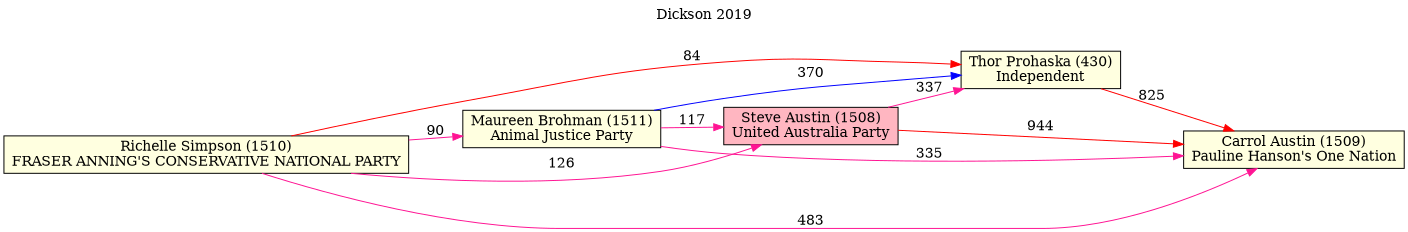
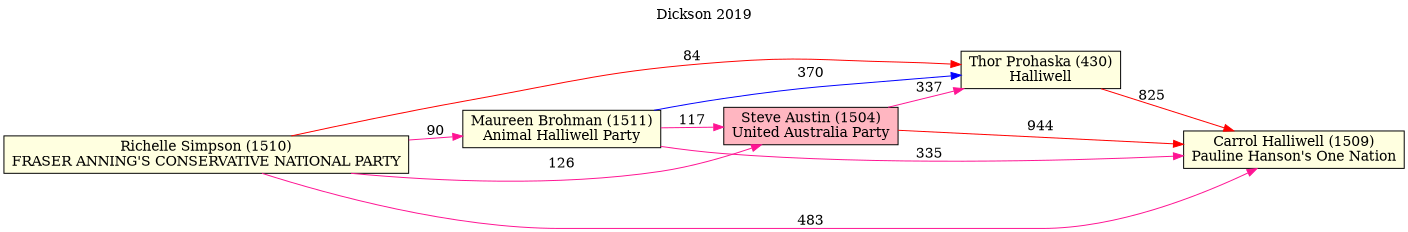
(1041, 70) -> (1041, 70)
(811, 126) -> (811, 126)
(562, 129) -> (562, 129)
(1294, 150) -> (1294, 150)
